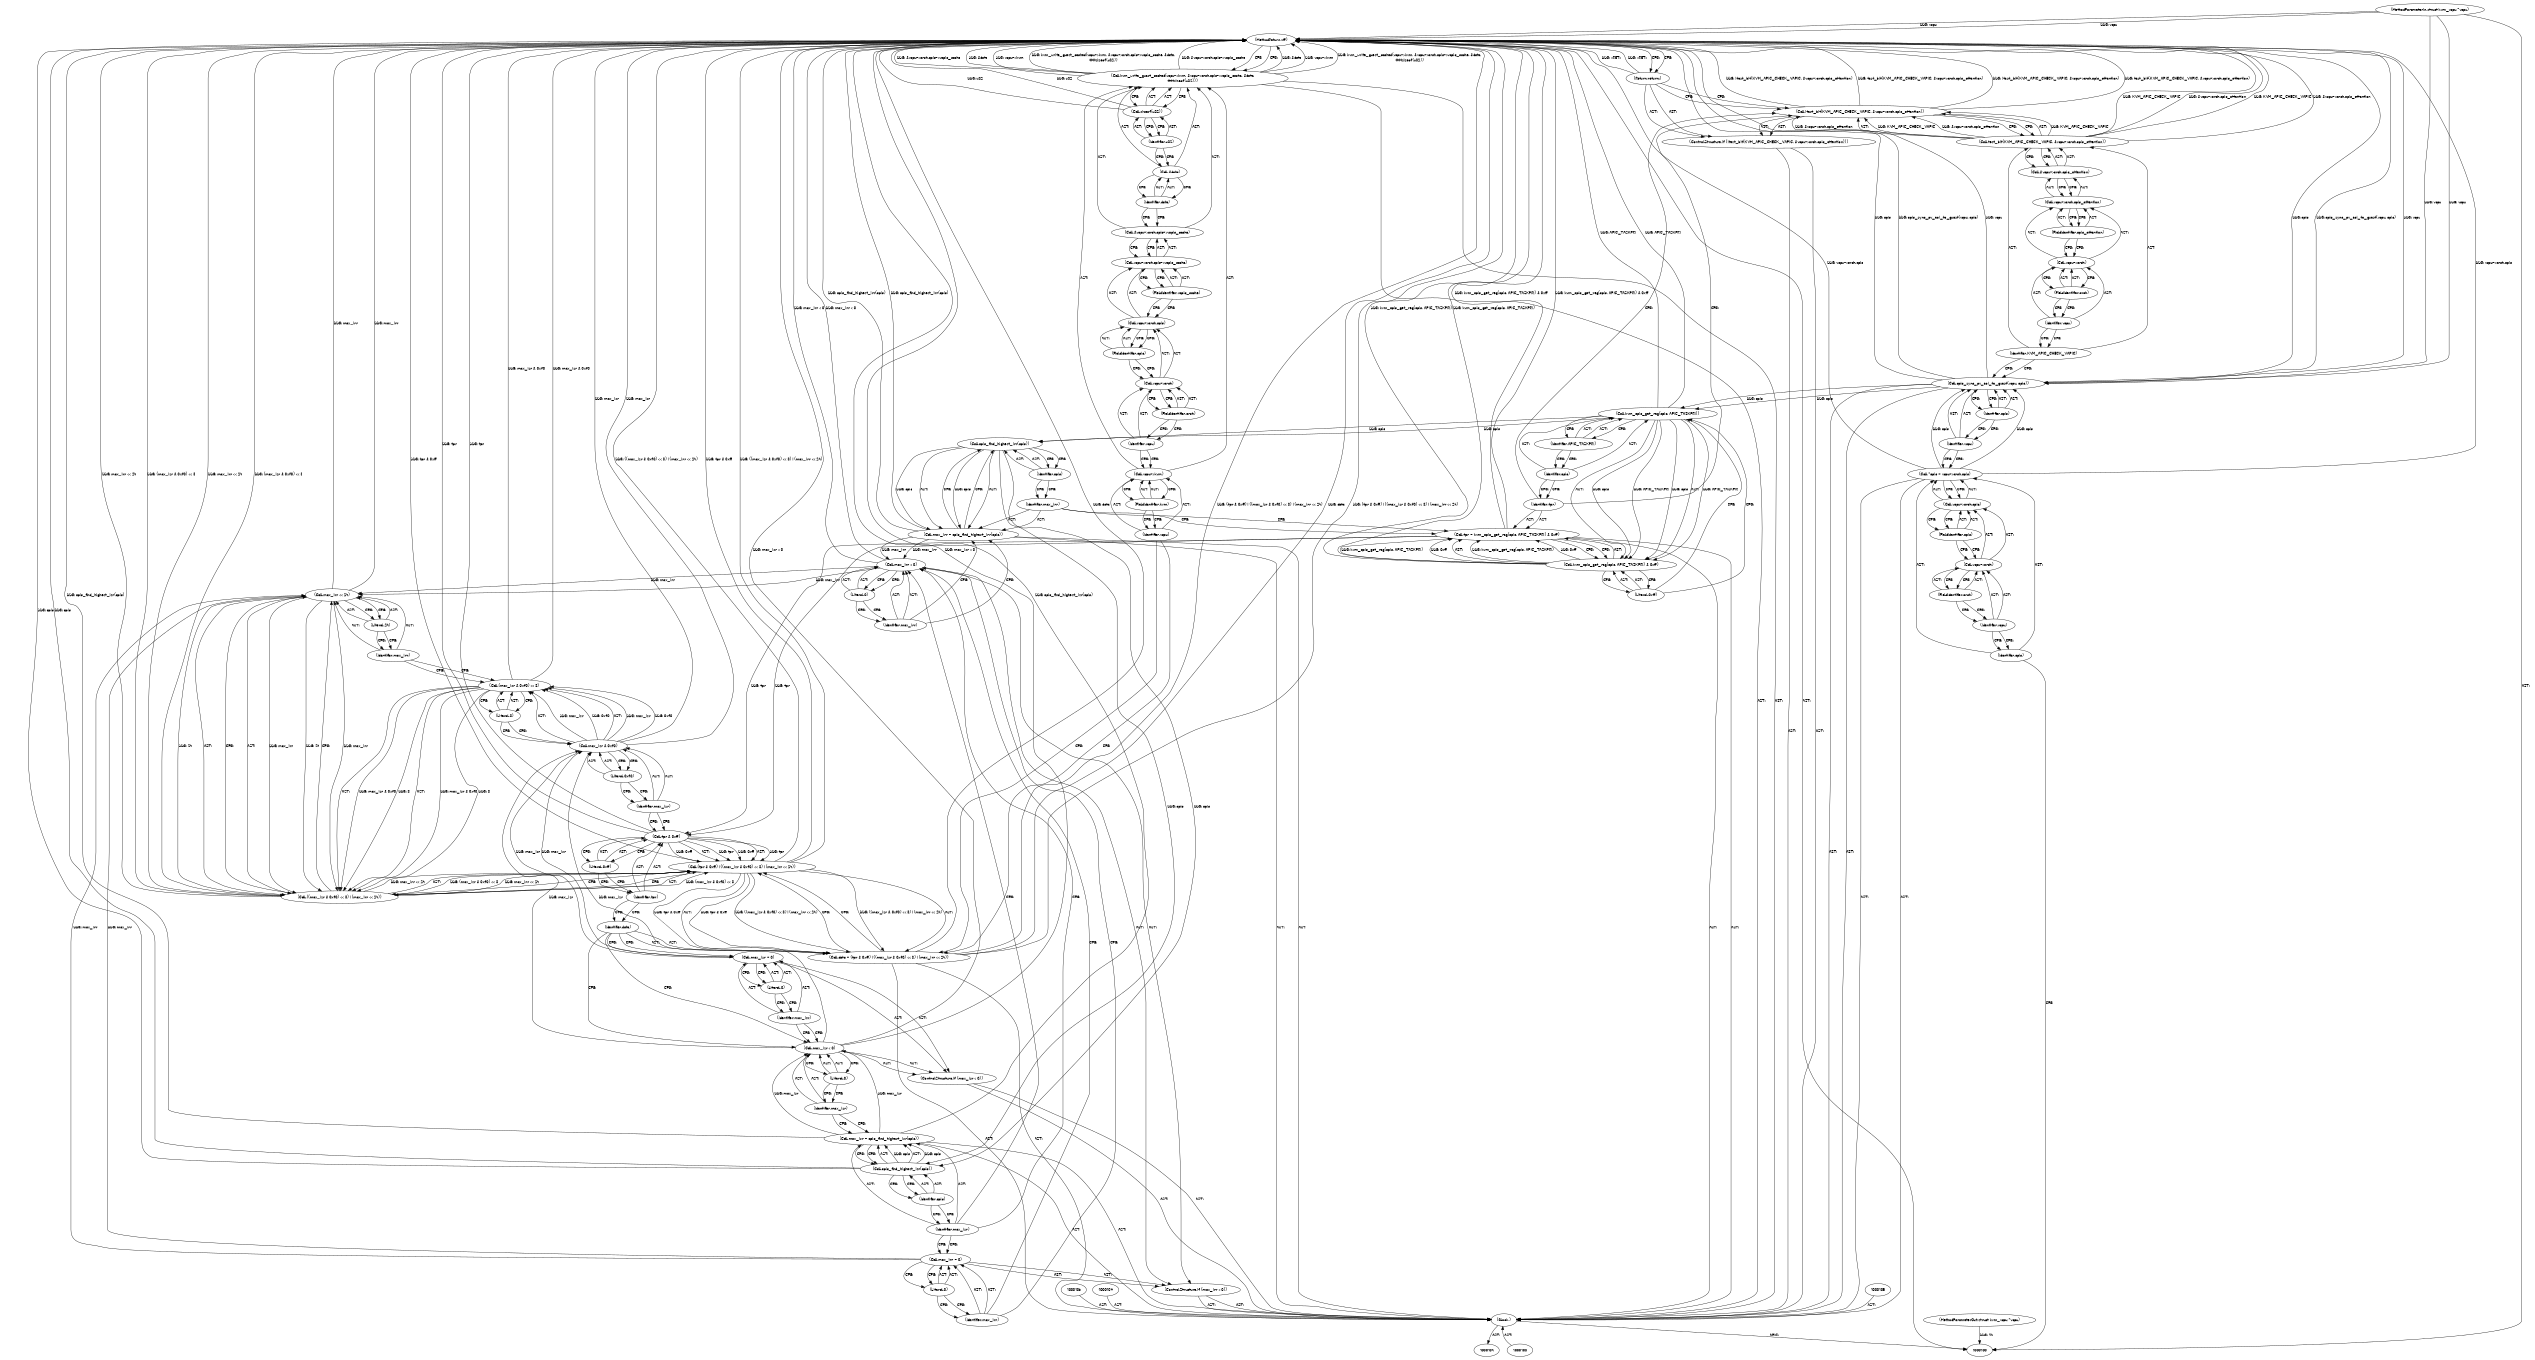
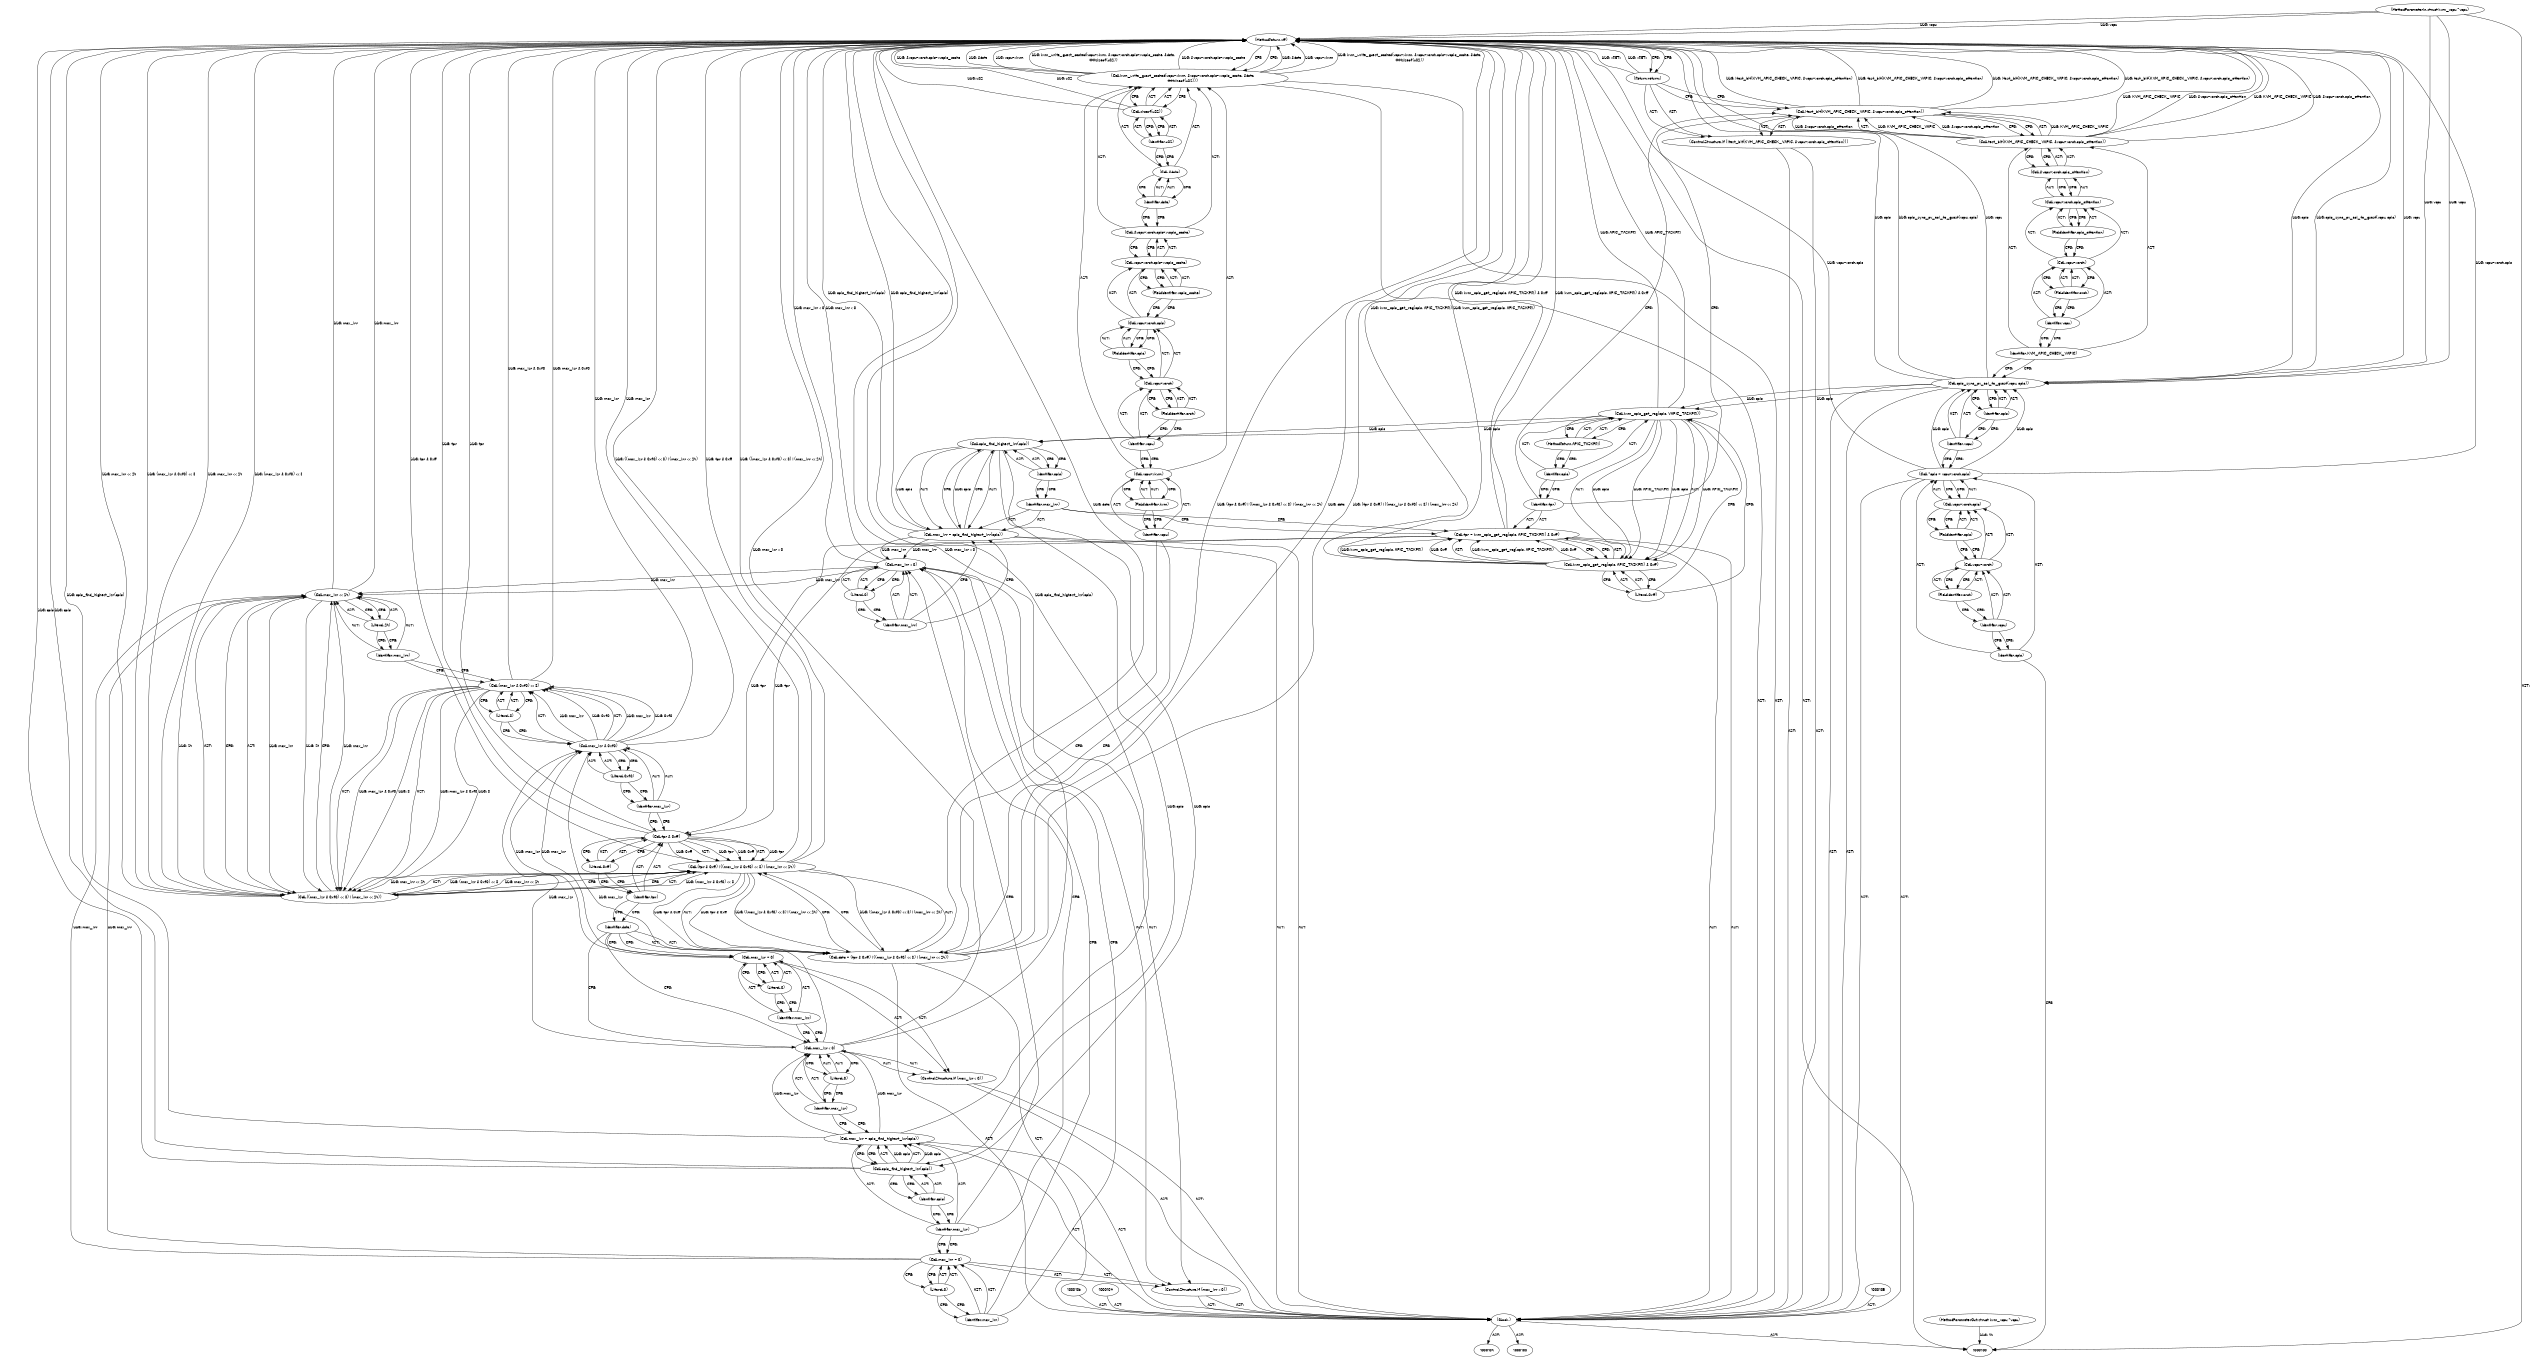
(1658, 414) -> (1658, 414)
(1573, 444) -> (1573, 444)
(1775, 1335) -> (1775, 1335)
(1505, 1339) -> (1514, 1333)
